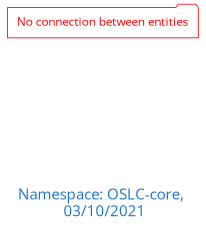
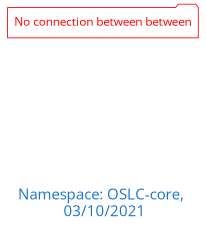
(103, 23) -> (103, 23)
